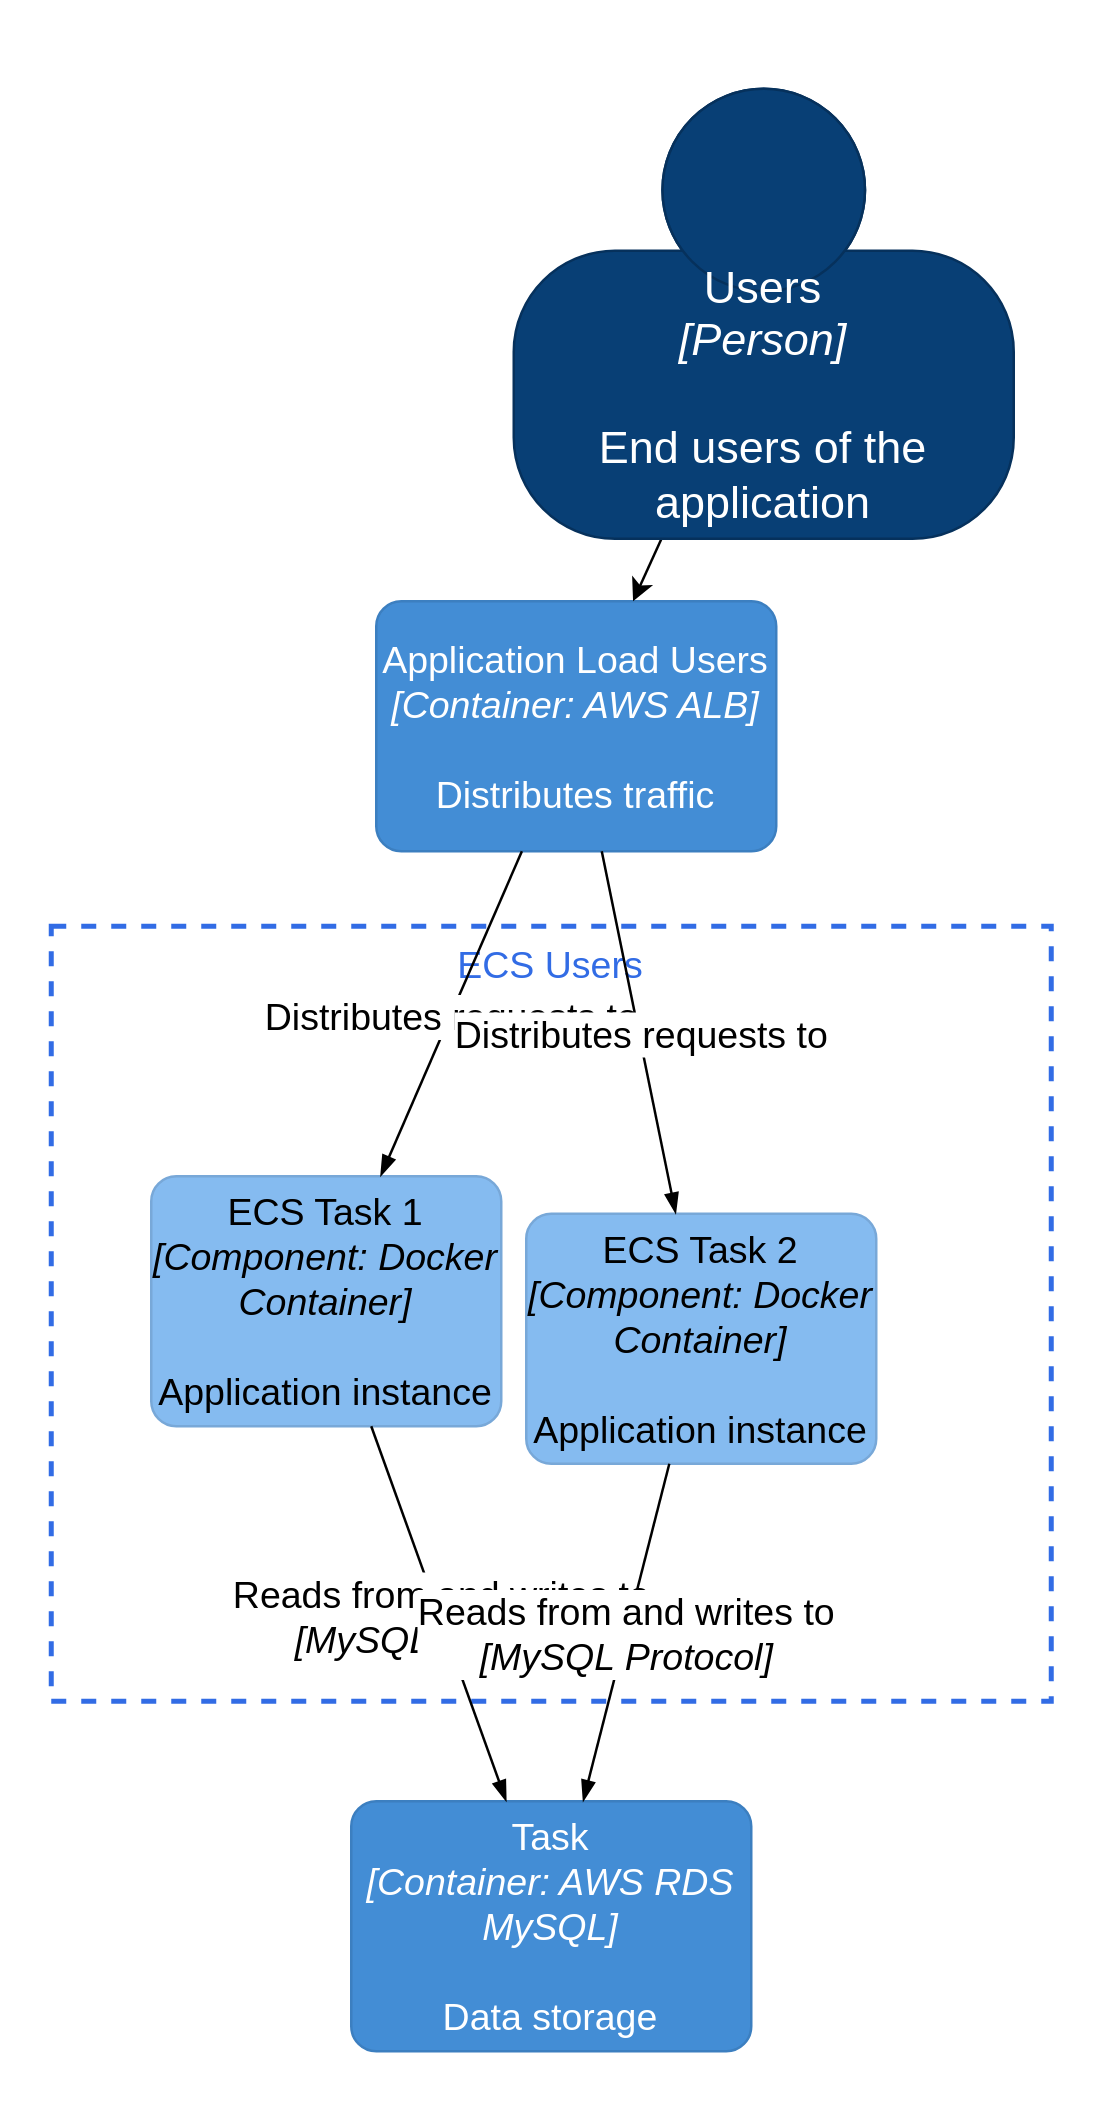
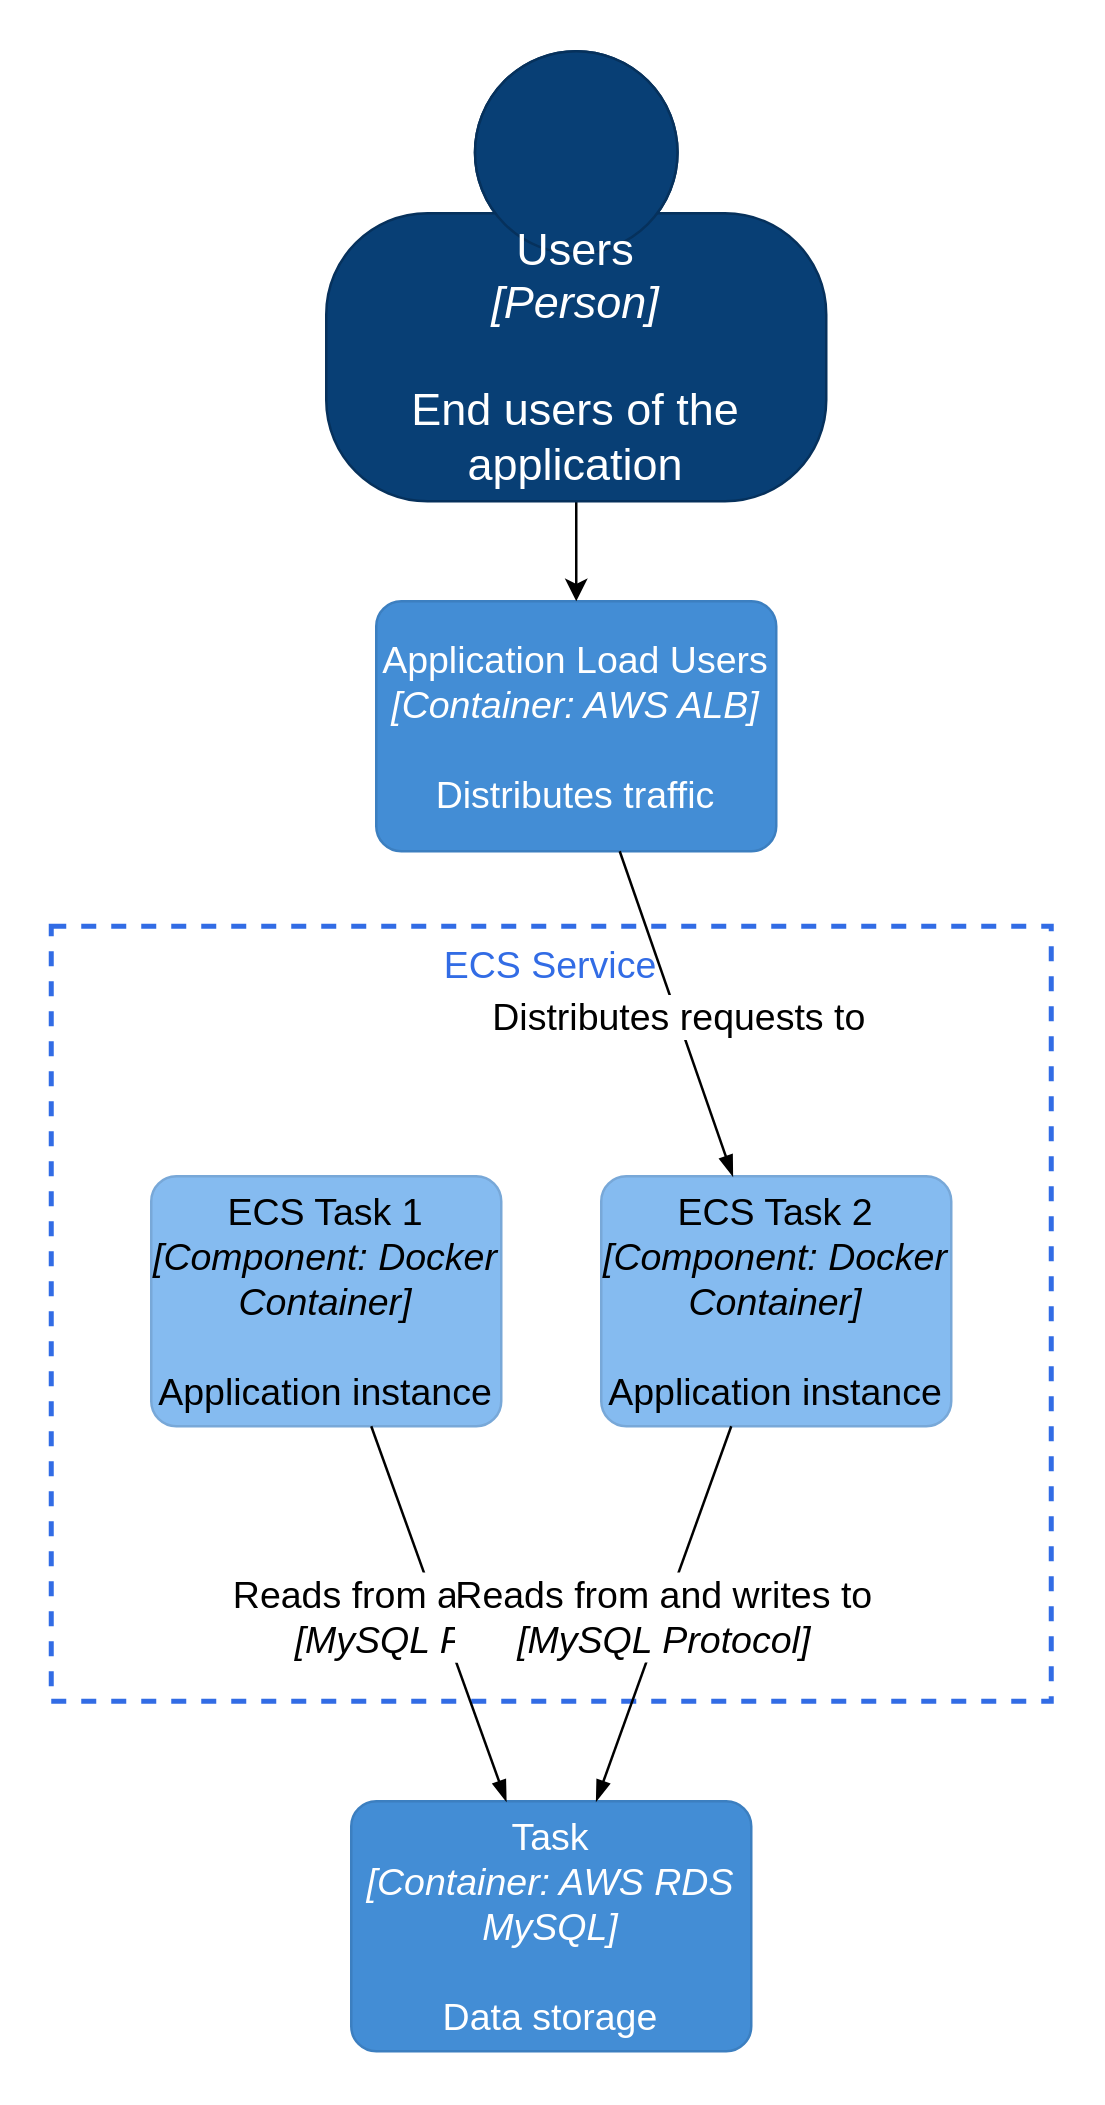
(764, 314) -> (576, 276)
(490, 924) -> none
(551, 966) -> (551, 966)
(701, 1339) -> (776, 1301)
